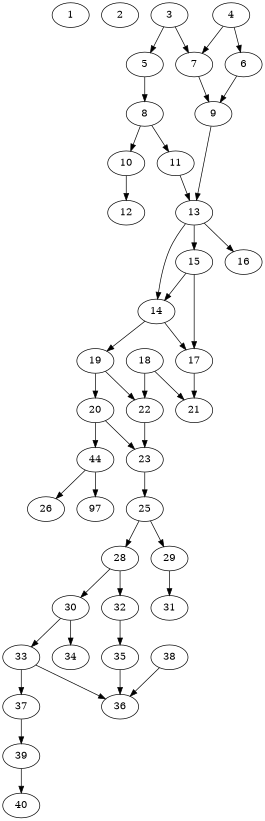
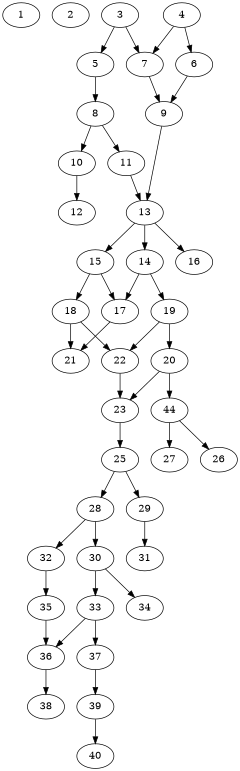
(177, 284) -> (85, 284)
(95, 509) -> (169, 460)
(147, 680) -> (46, 679)
